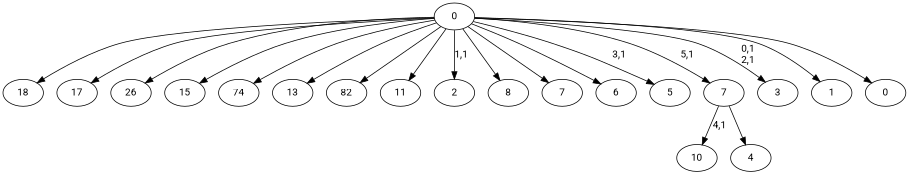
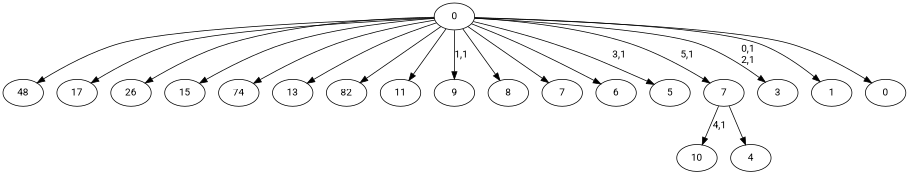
(23, 93) -> (23, 93)
(454, 93) -> (454, 93)
